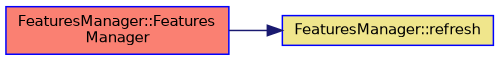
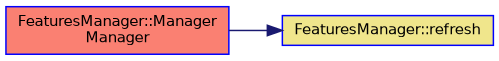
(117, 30) -> (117, 30)
